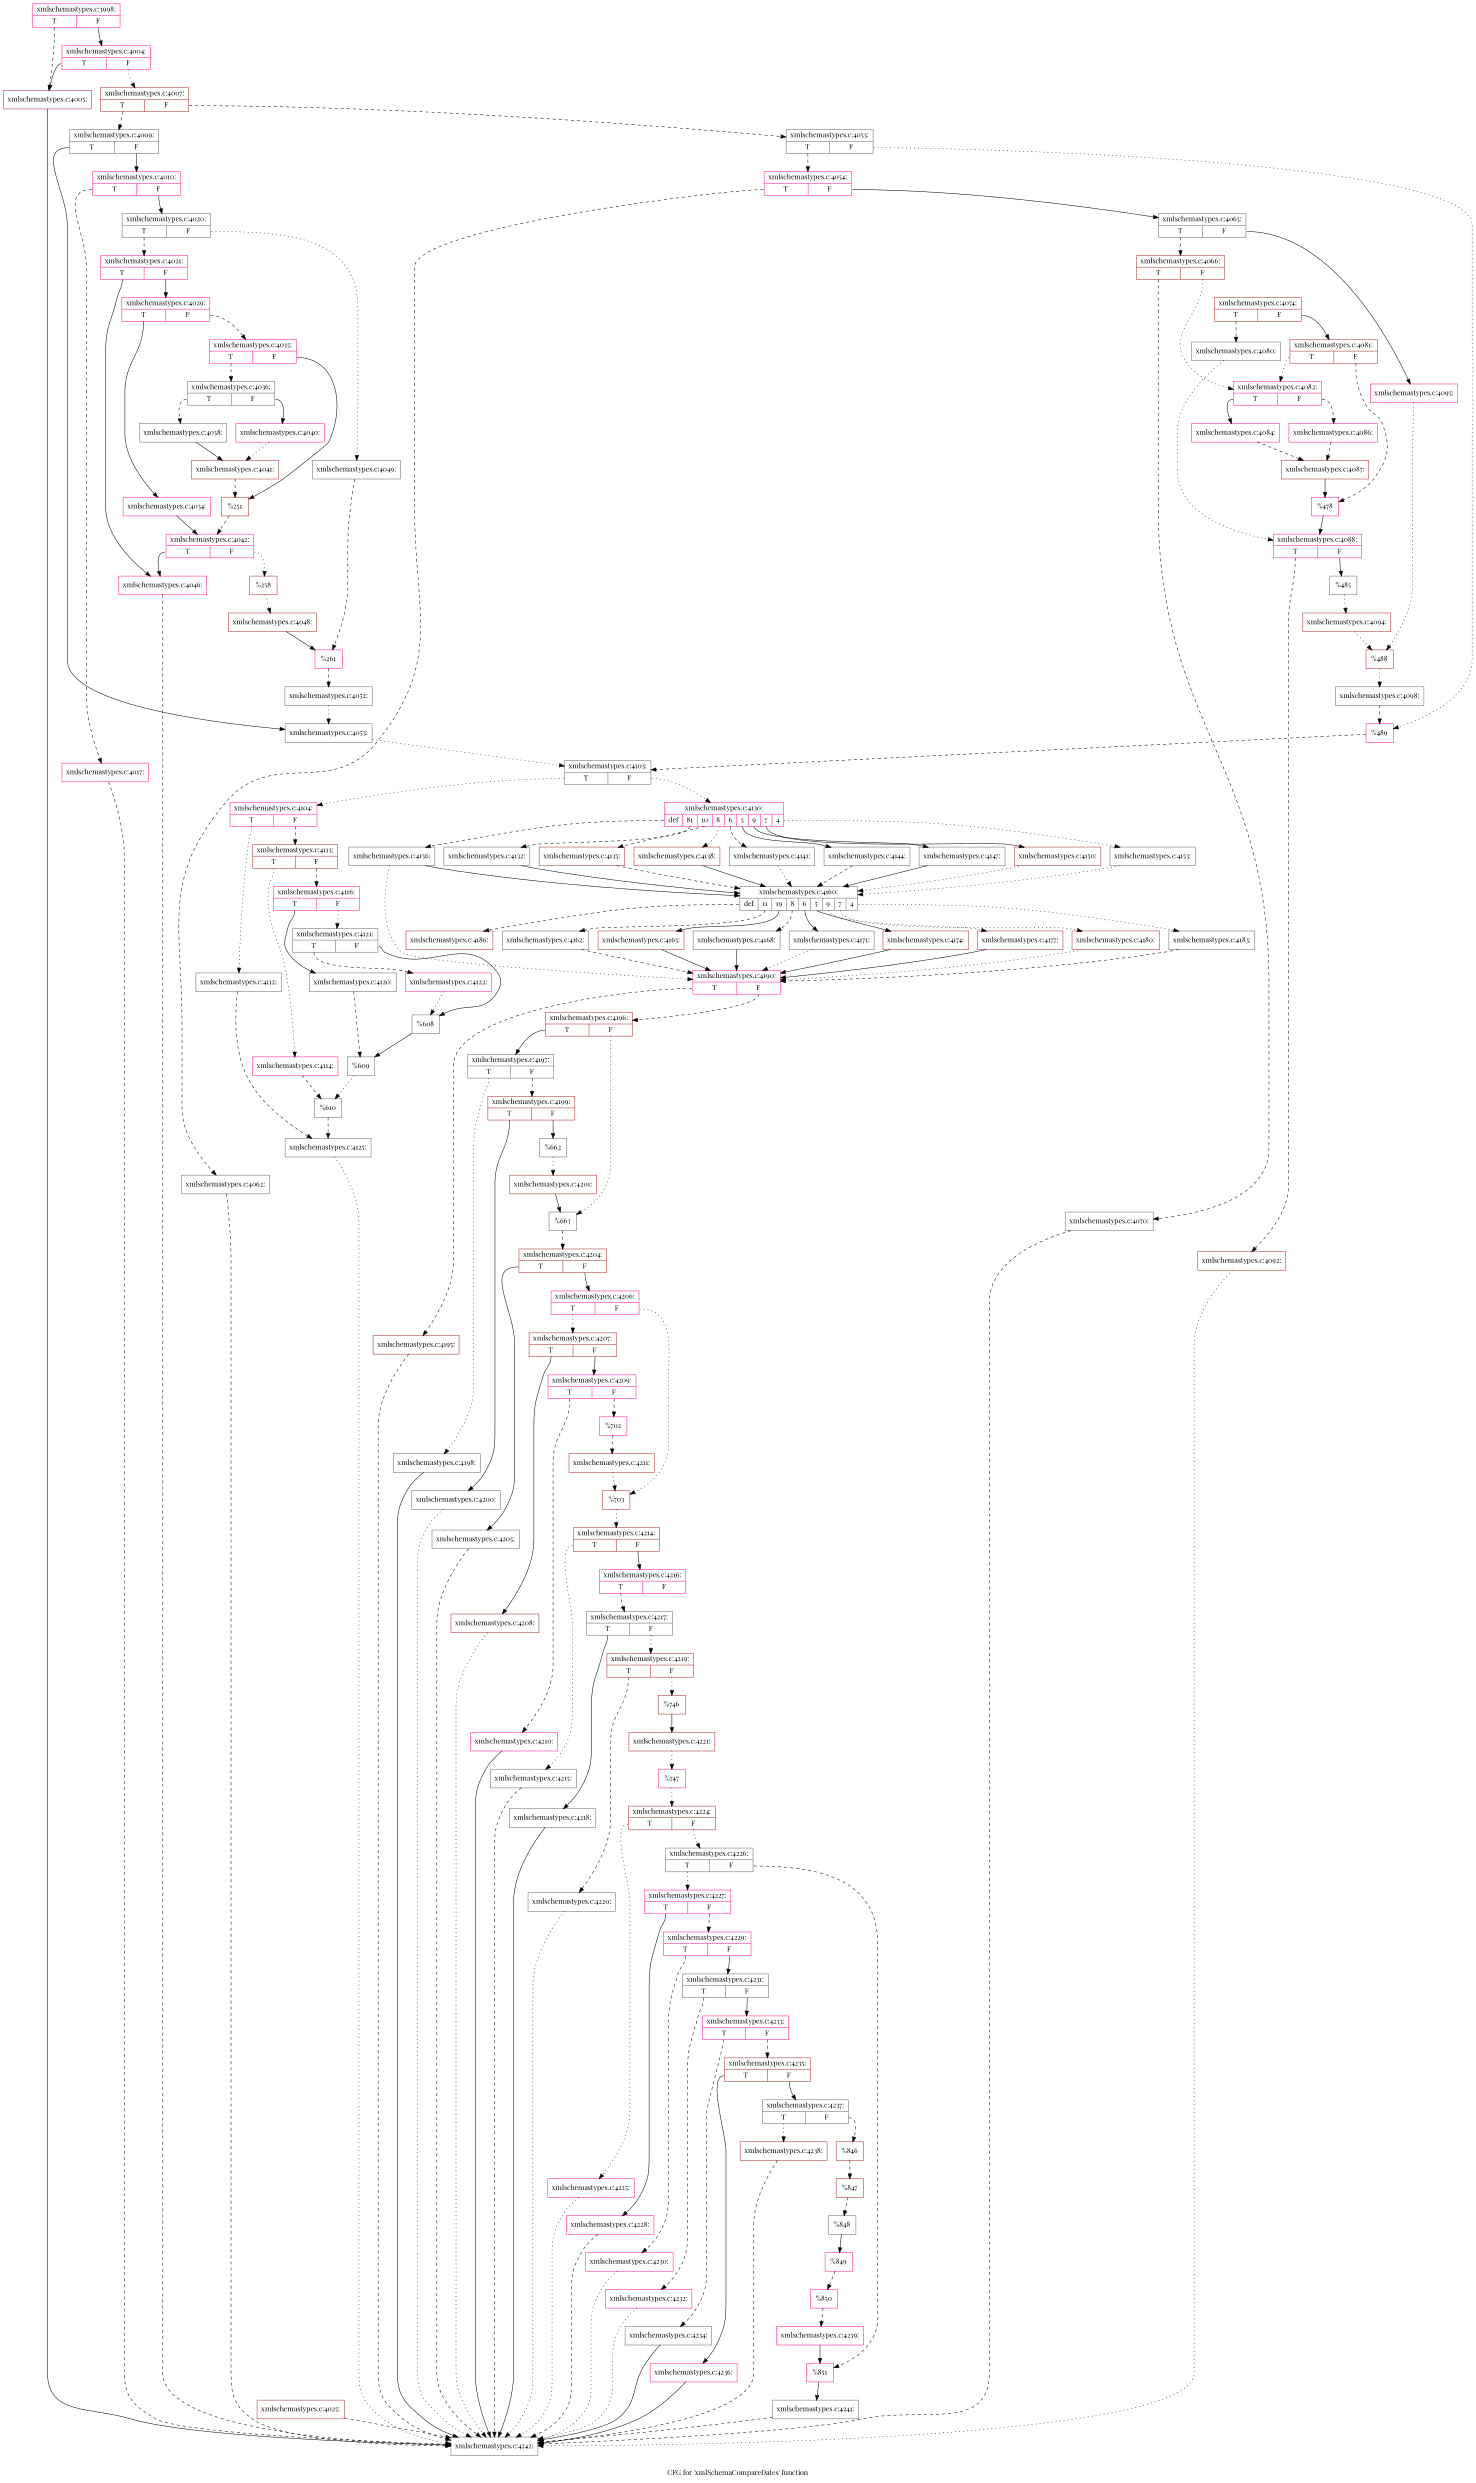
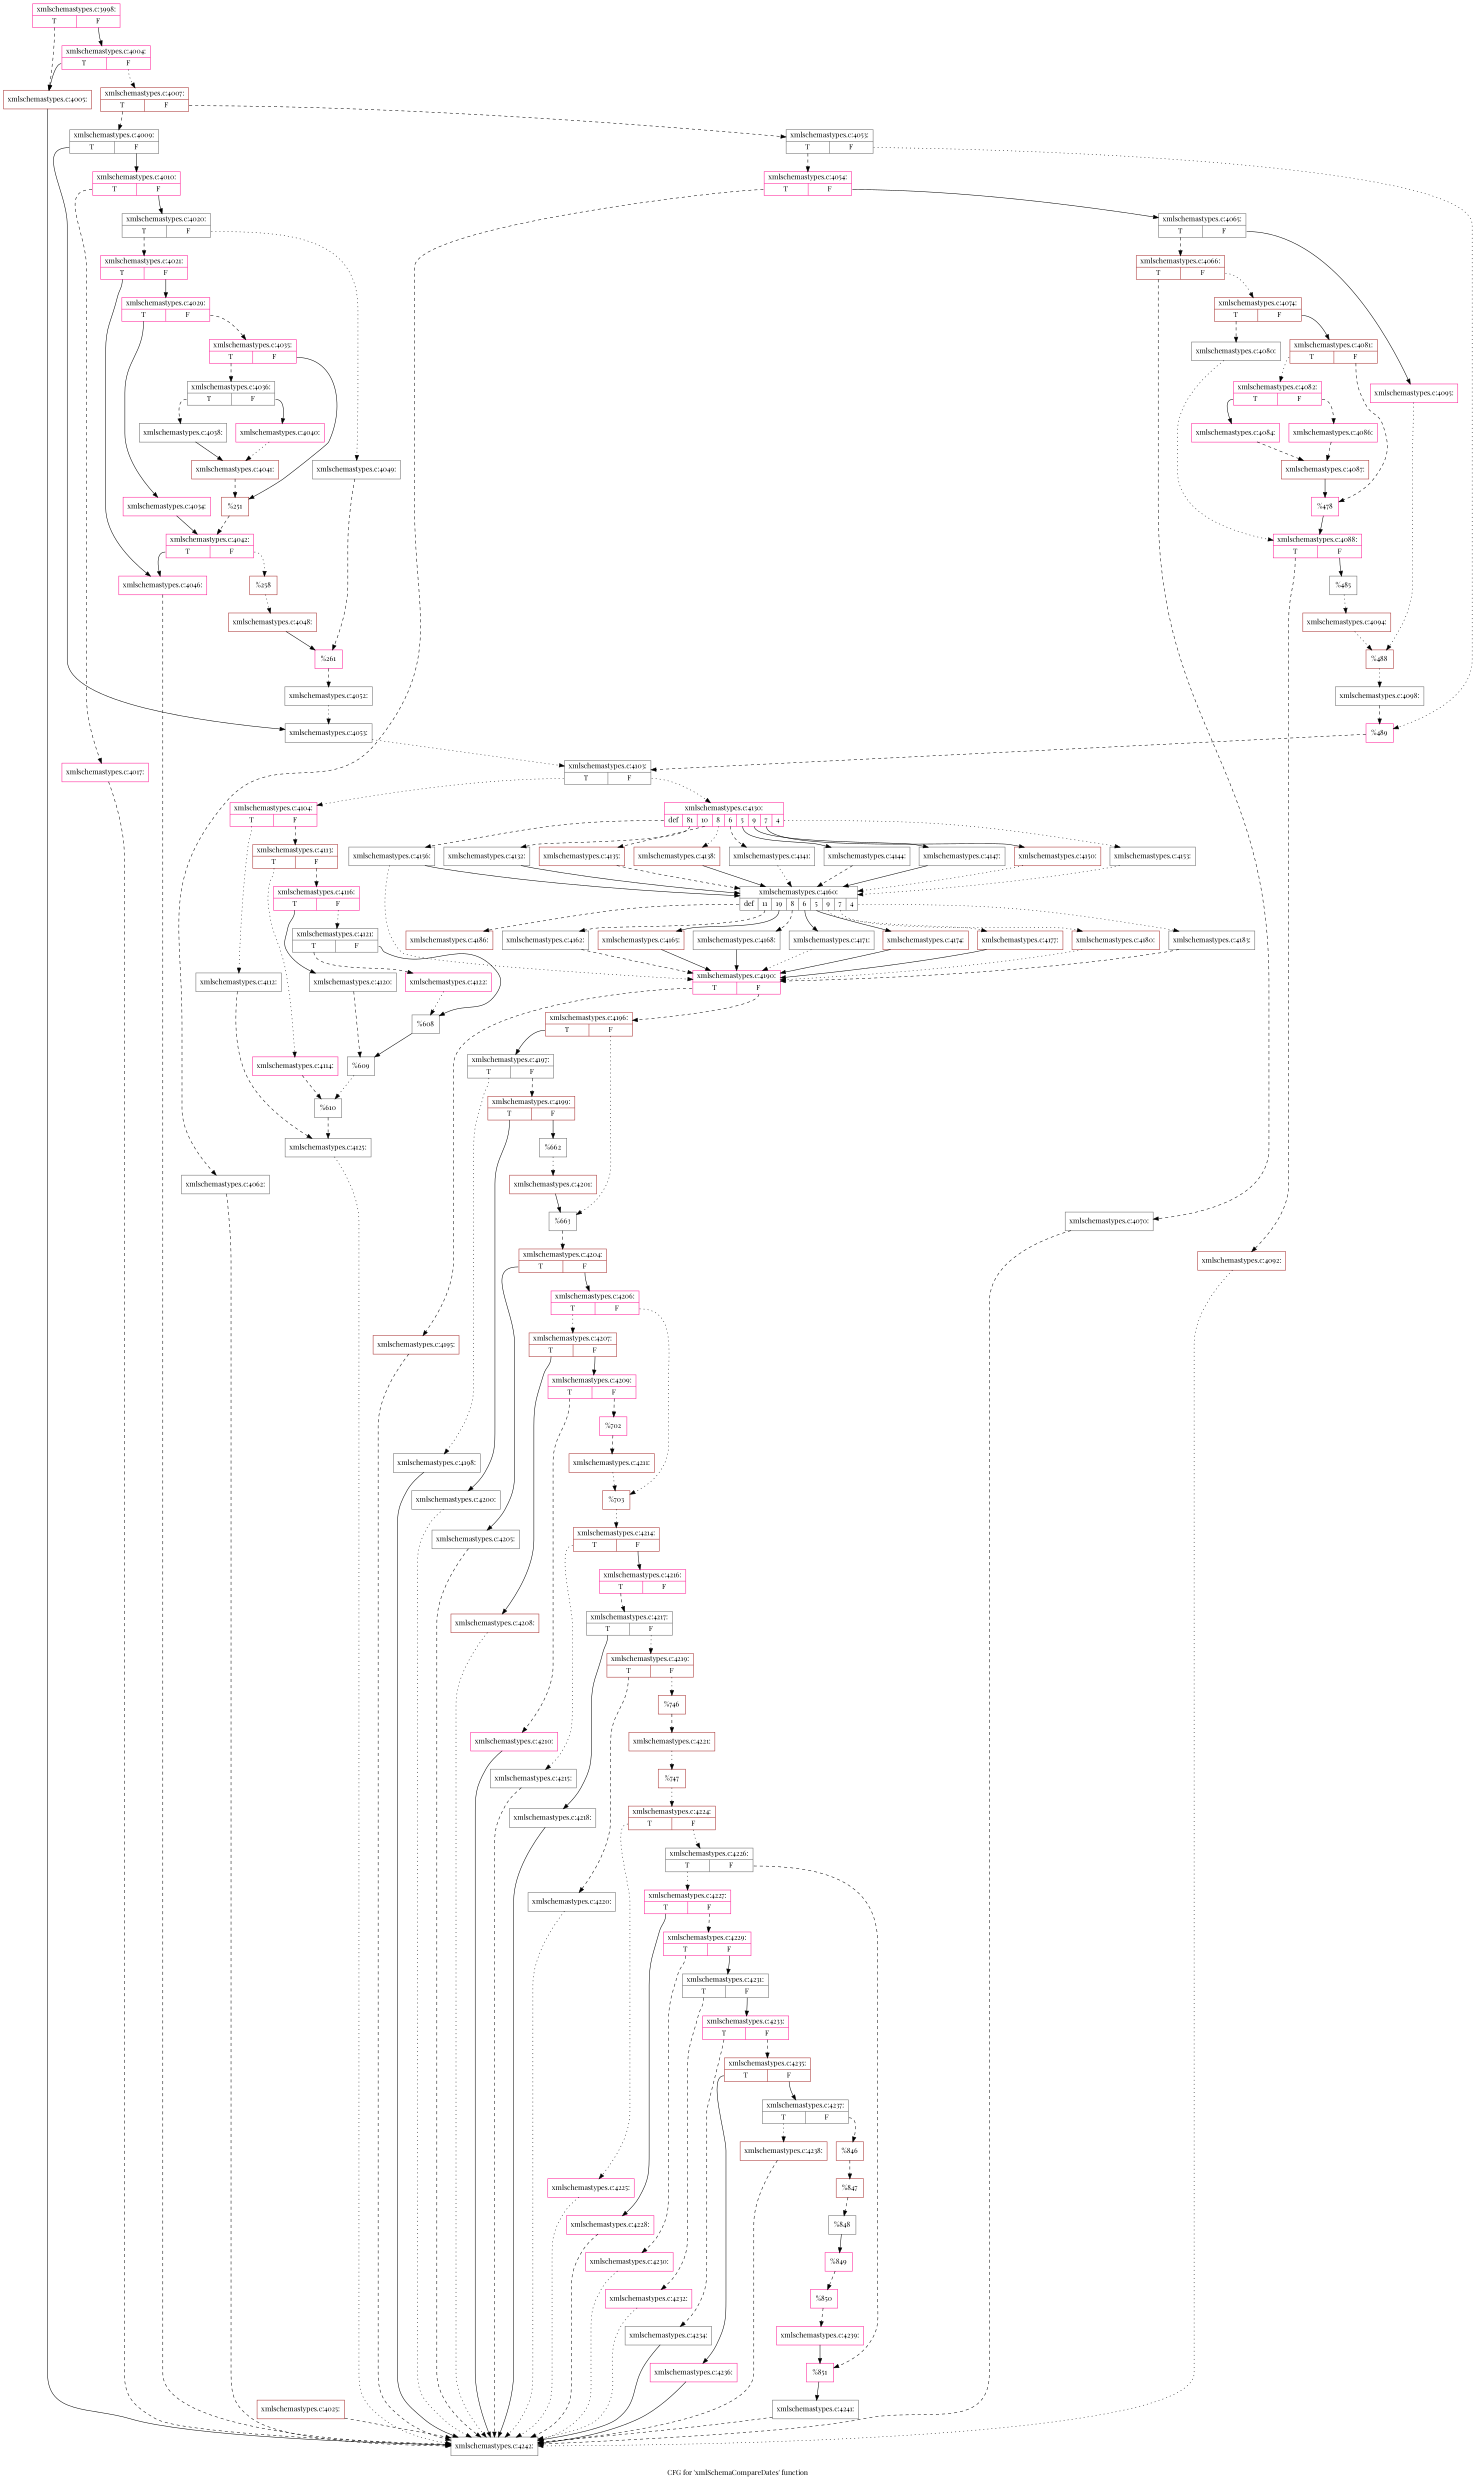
(1180, 344) -> (1241, 280)
(672, 1721) -> (672, 1721)
(672, 1779) -> (672, 1779)
